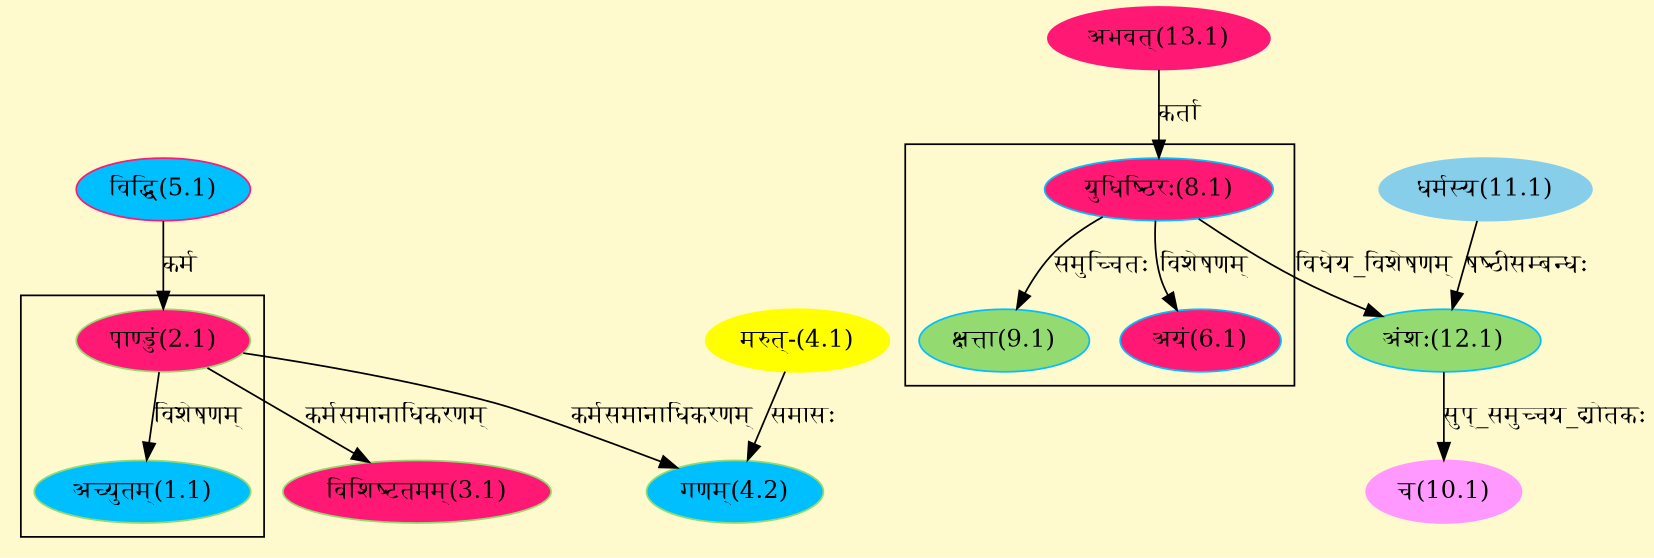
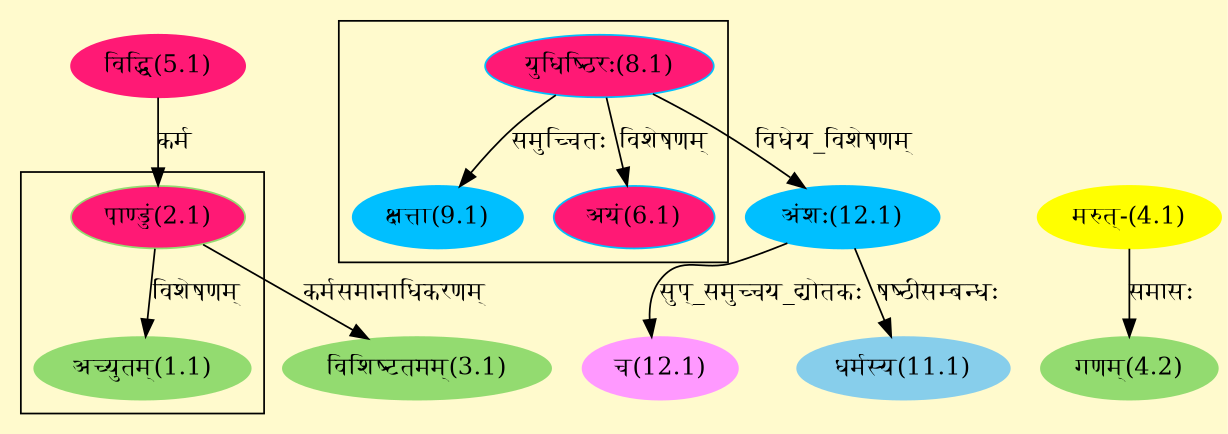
(1159, 38) -> none
(163, 189) -> (158, 66)
(1467, 257) -> (870, 284)
(1004, 341) -> (438, 217)
(1444, 341) -> (843, 217)
(456, 393) -> none
(142, 492) -> (142, 368)
(417, 492) -> (417, 368)
(735, 492) -> (1129, 368)
(1444, 492) -> (660, 368)
